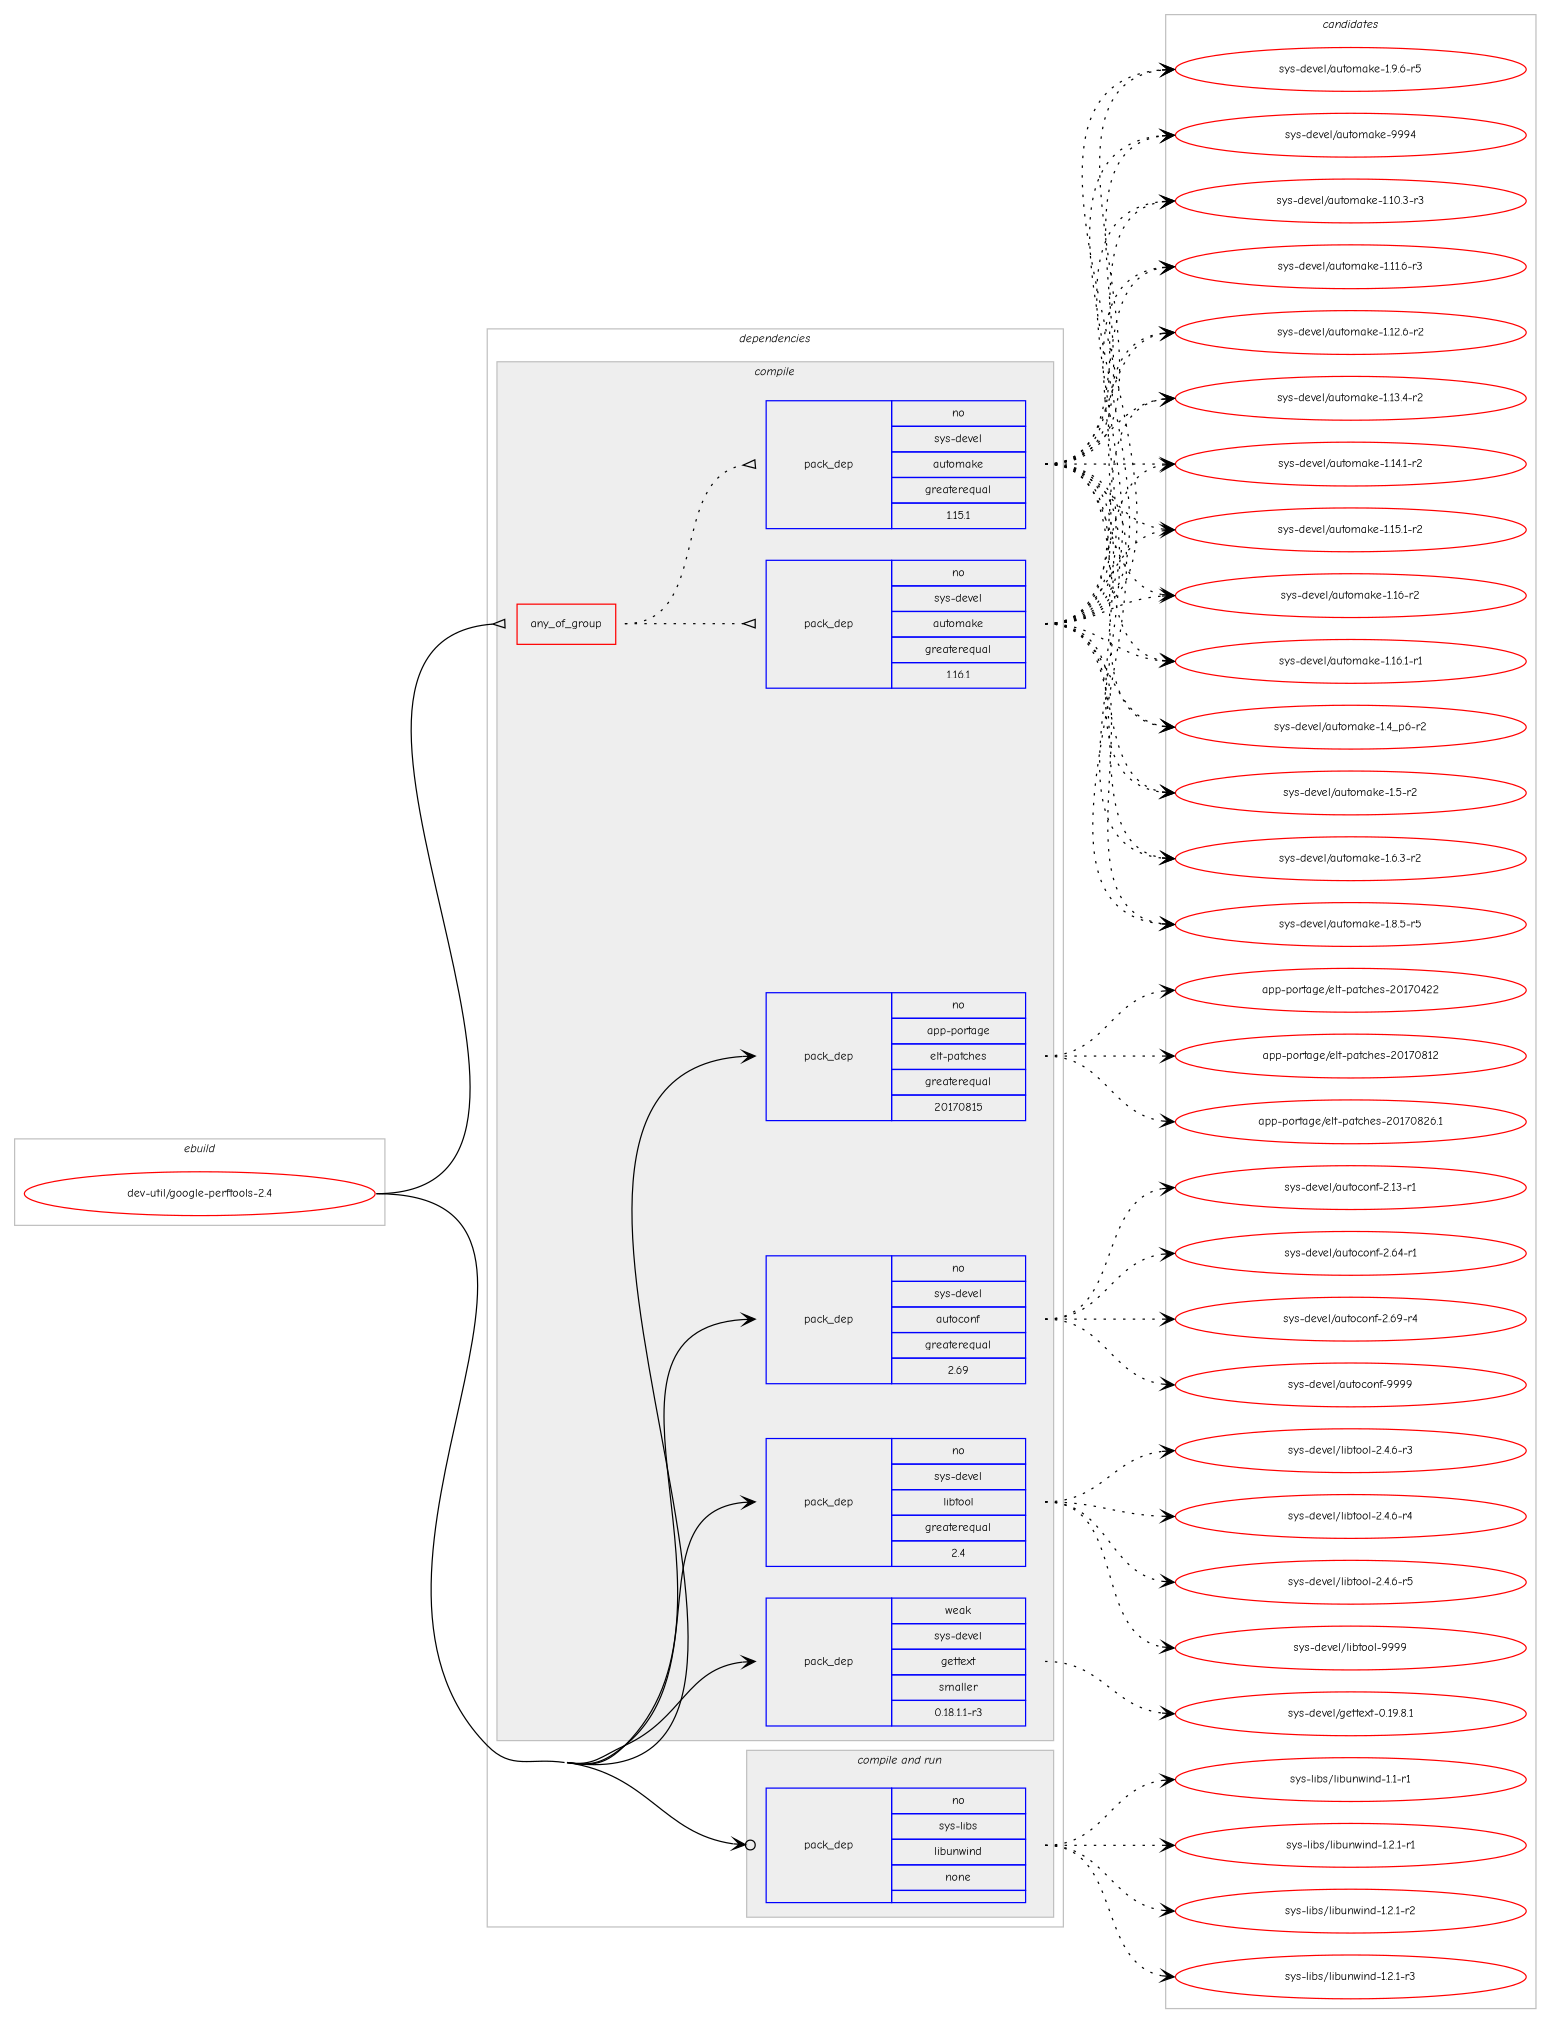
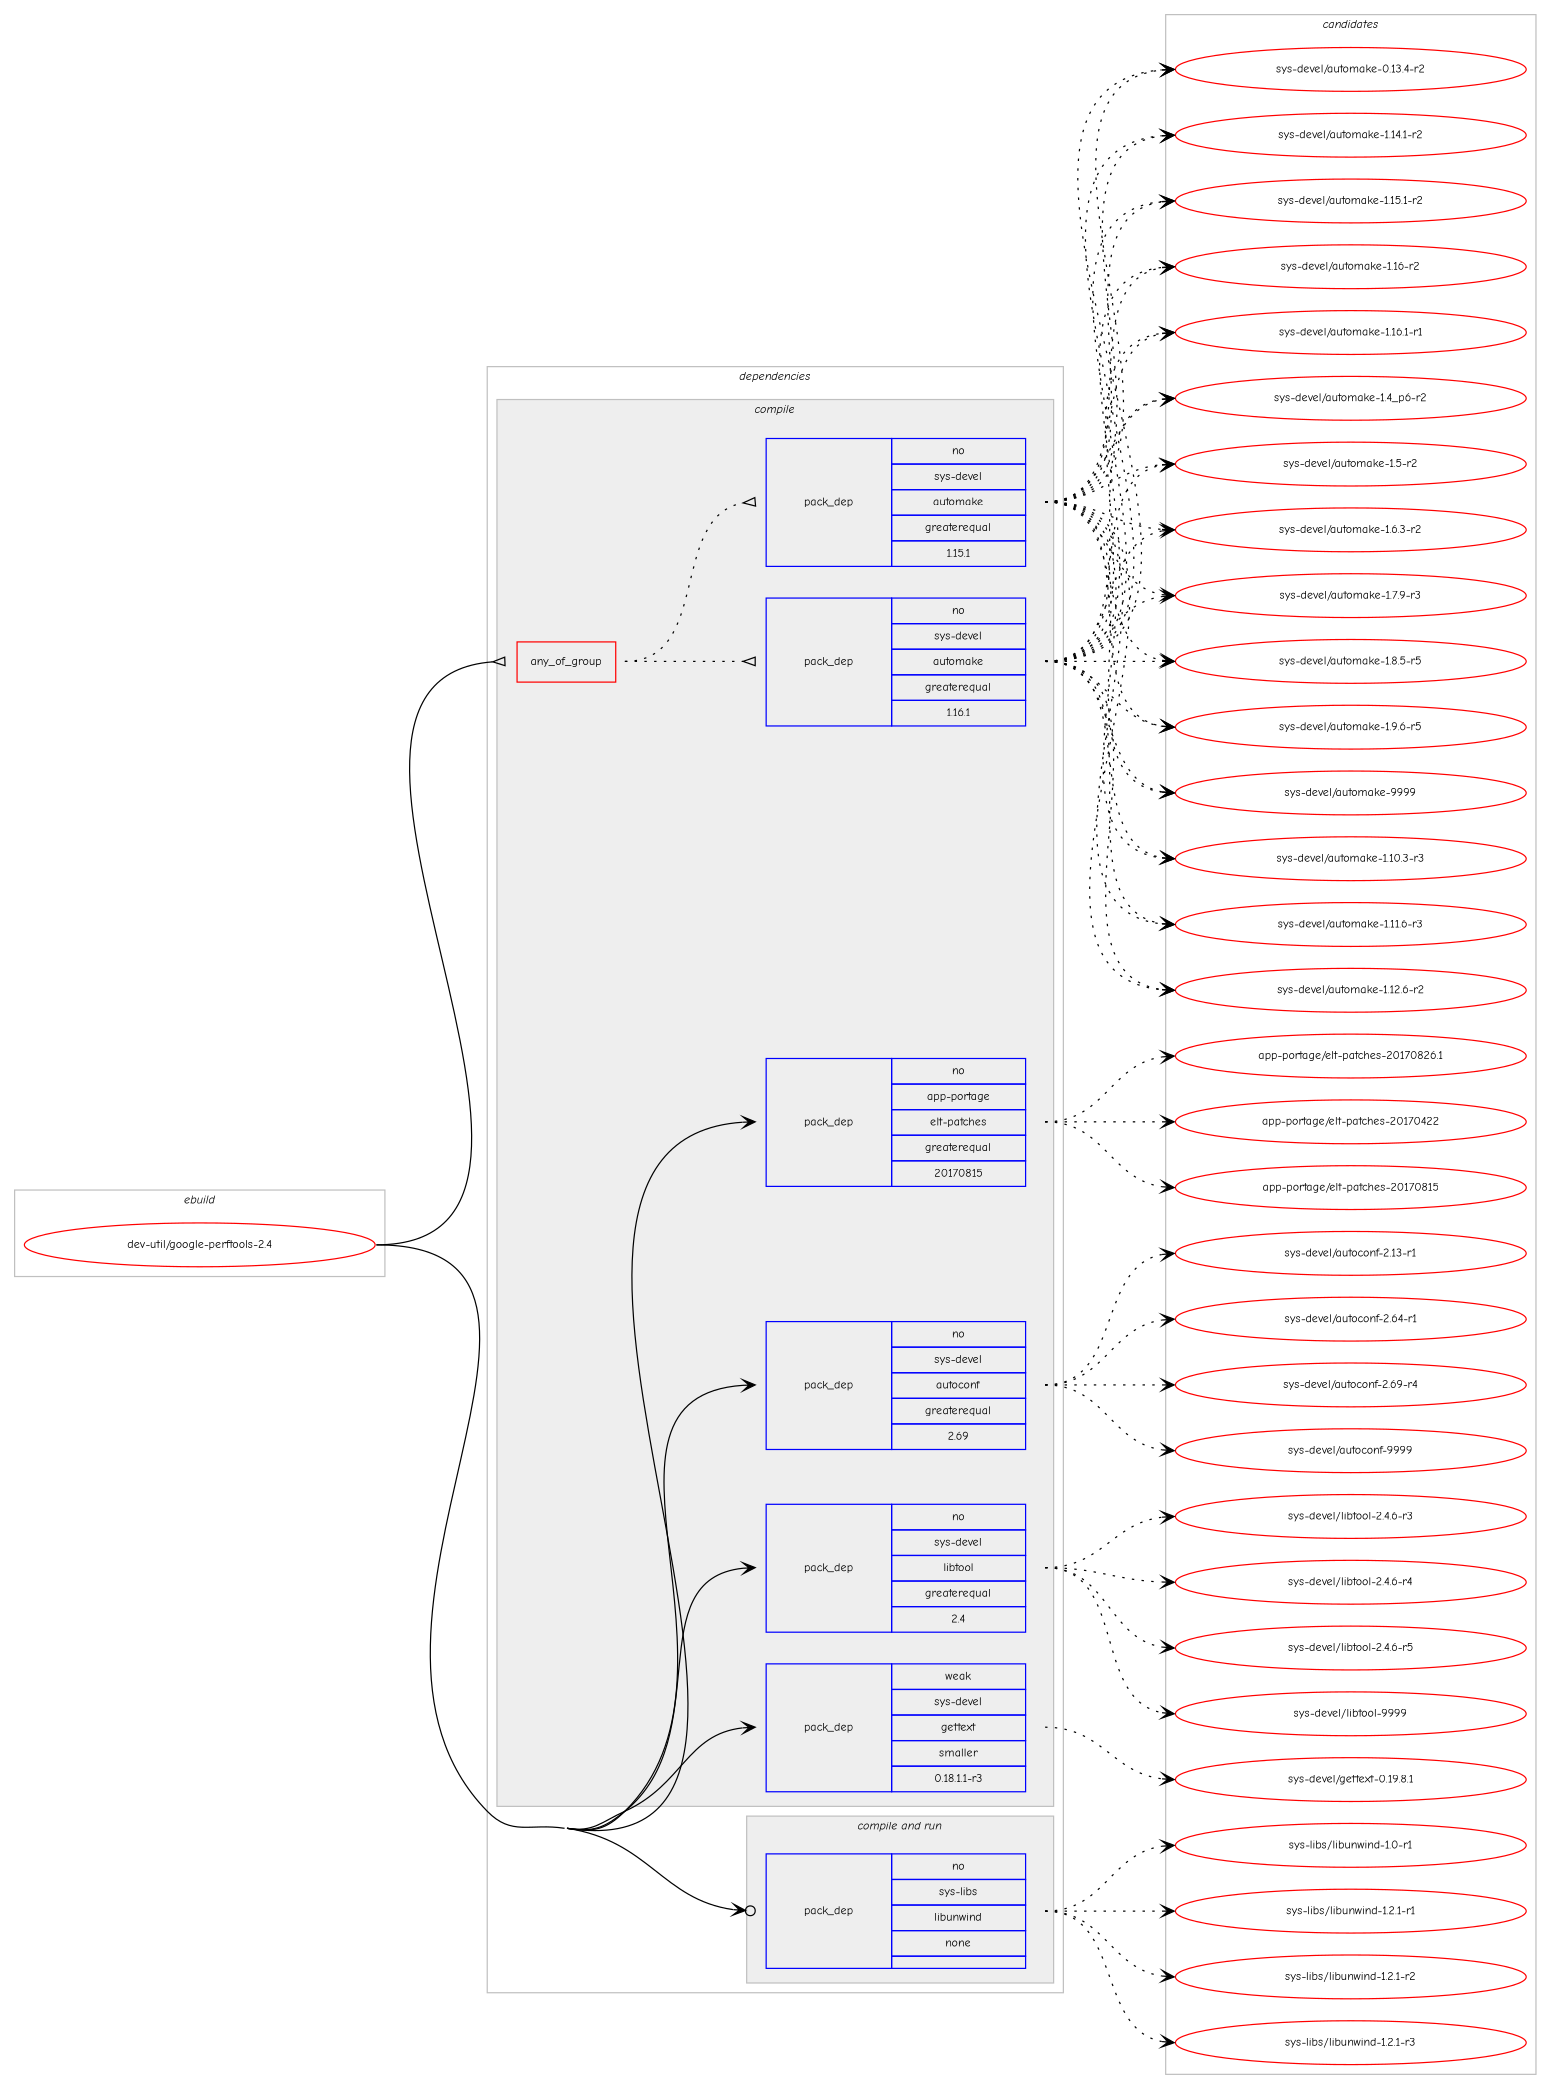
(1351, 135) -> (1351, 793)
(1351, 398) -> (1351, 69)
none -> (1351, 596)
(1351, 1056) -> (1351, 1188)
(1351, 1780) -> (1351, 1845)
